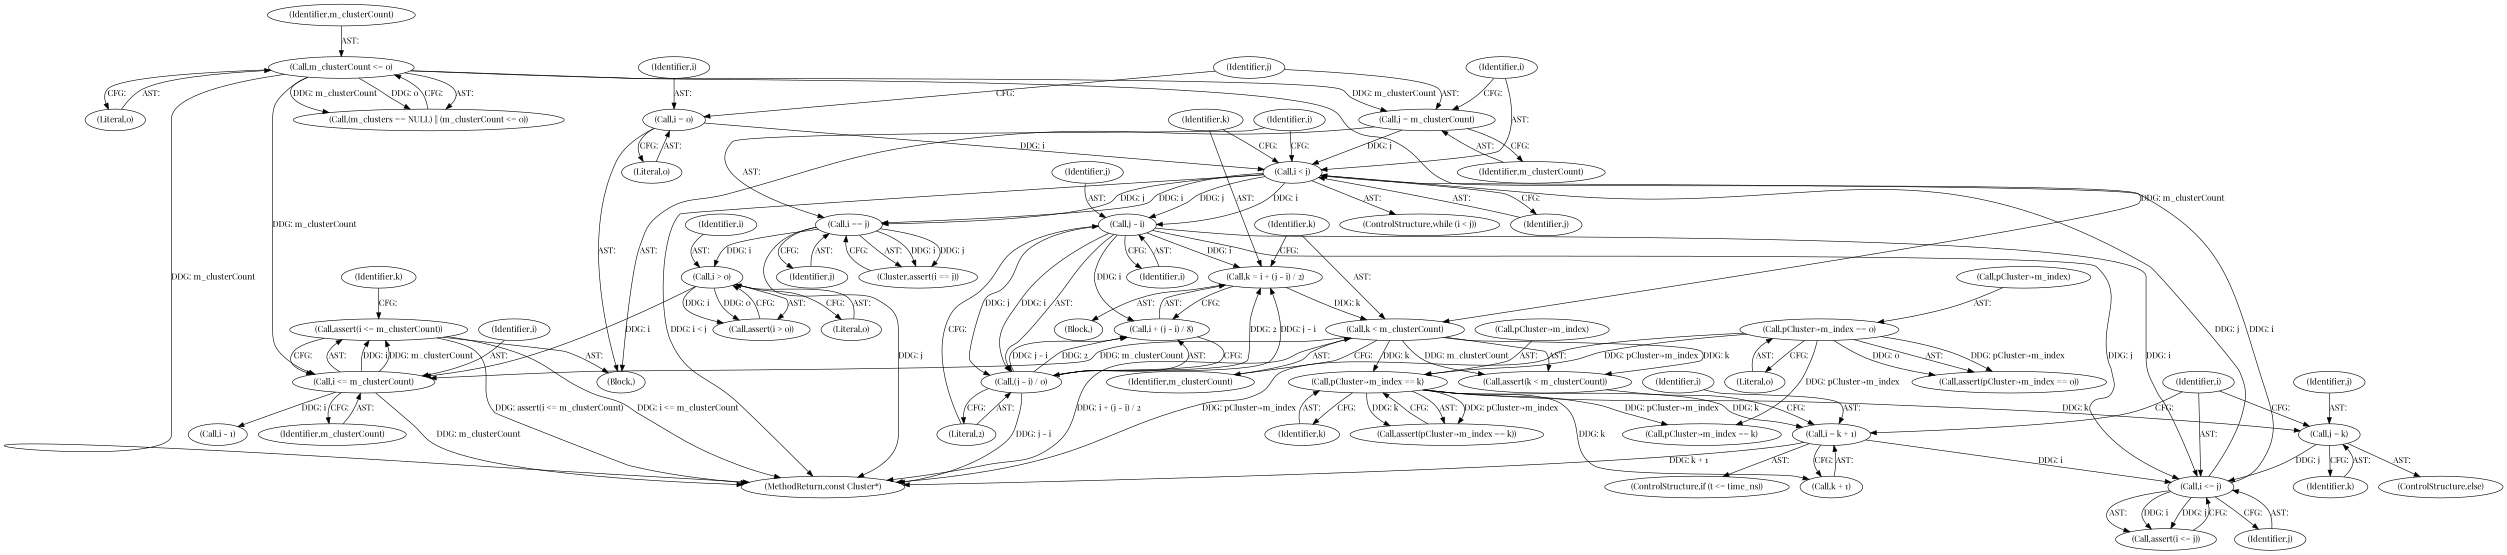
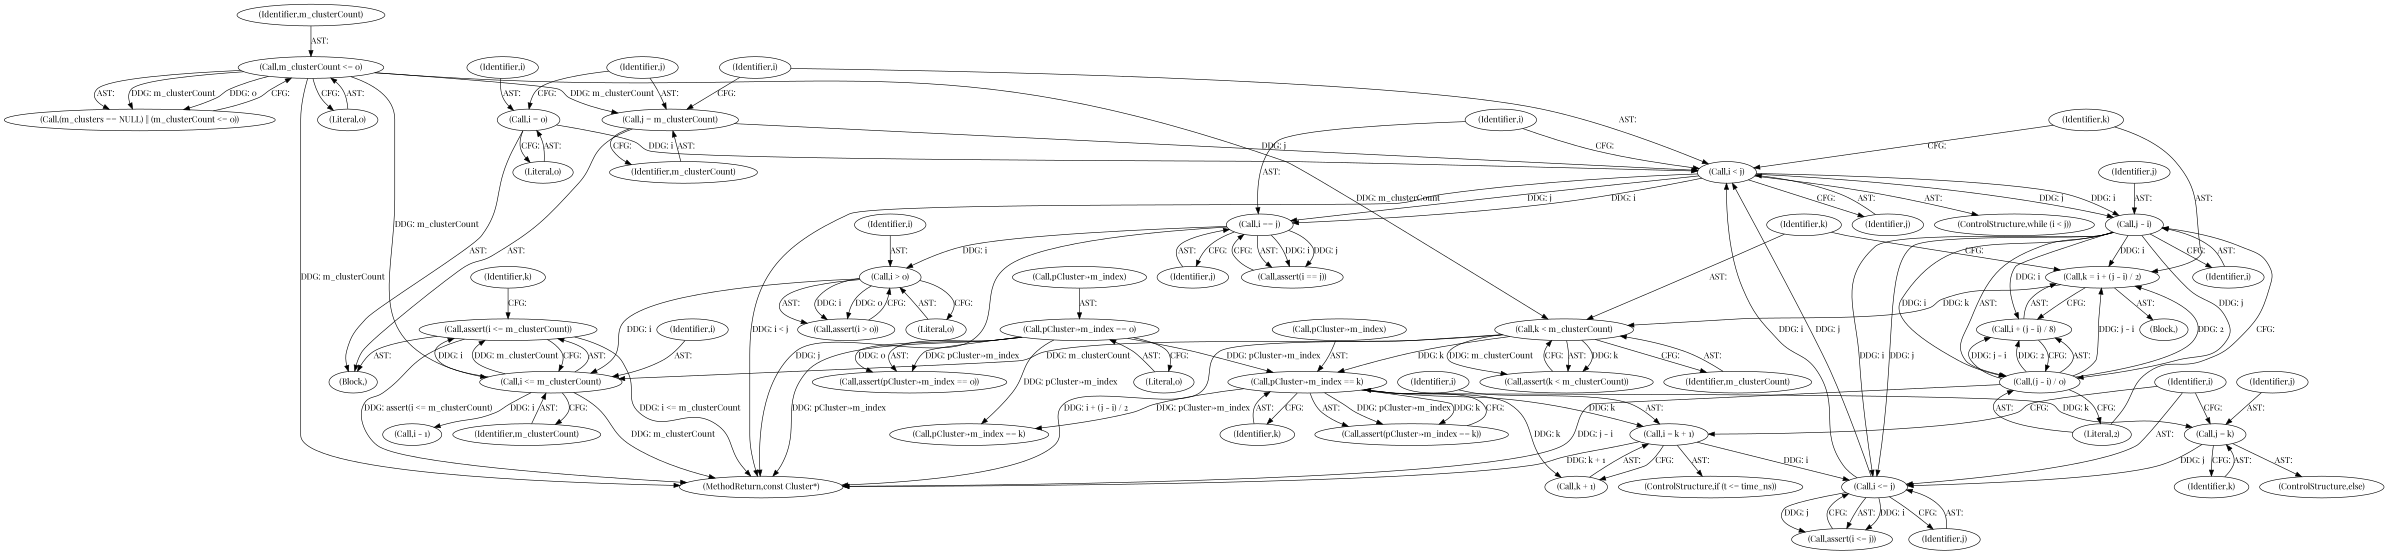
(918, 277) -> (1292, 277)
(1710, 396) -> (1544, 359)
